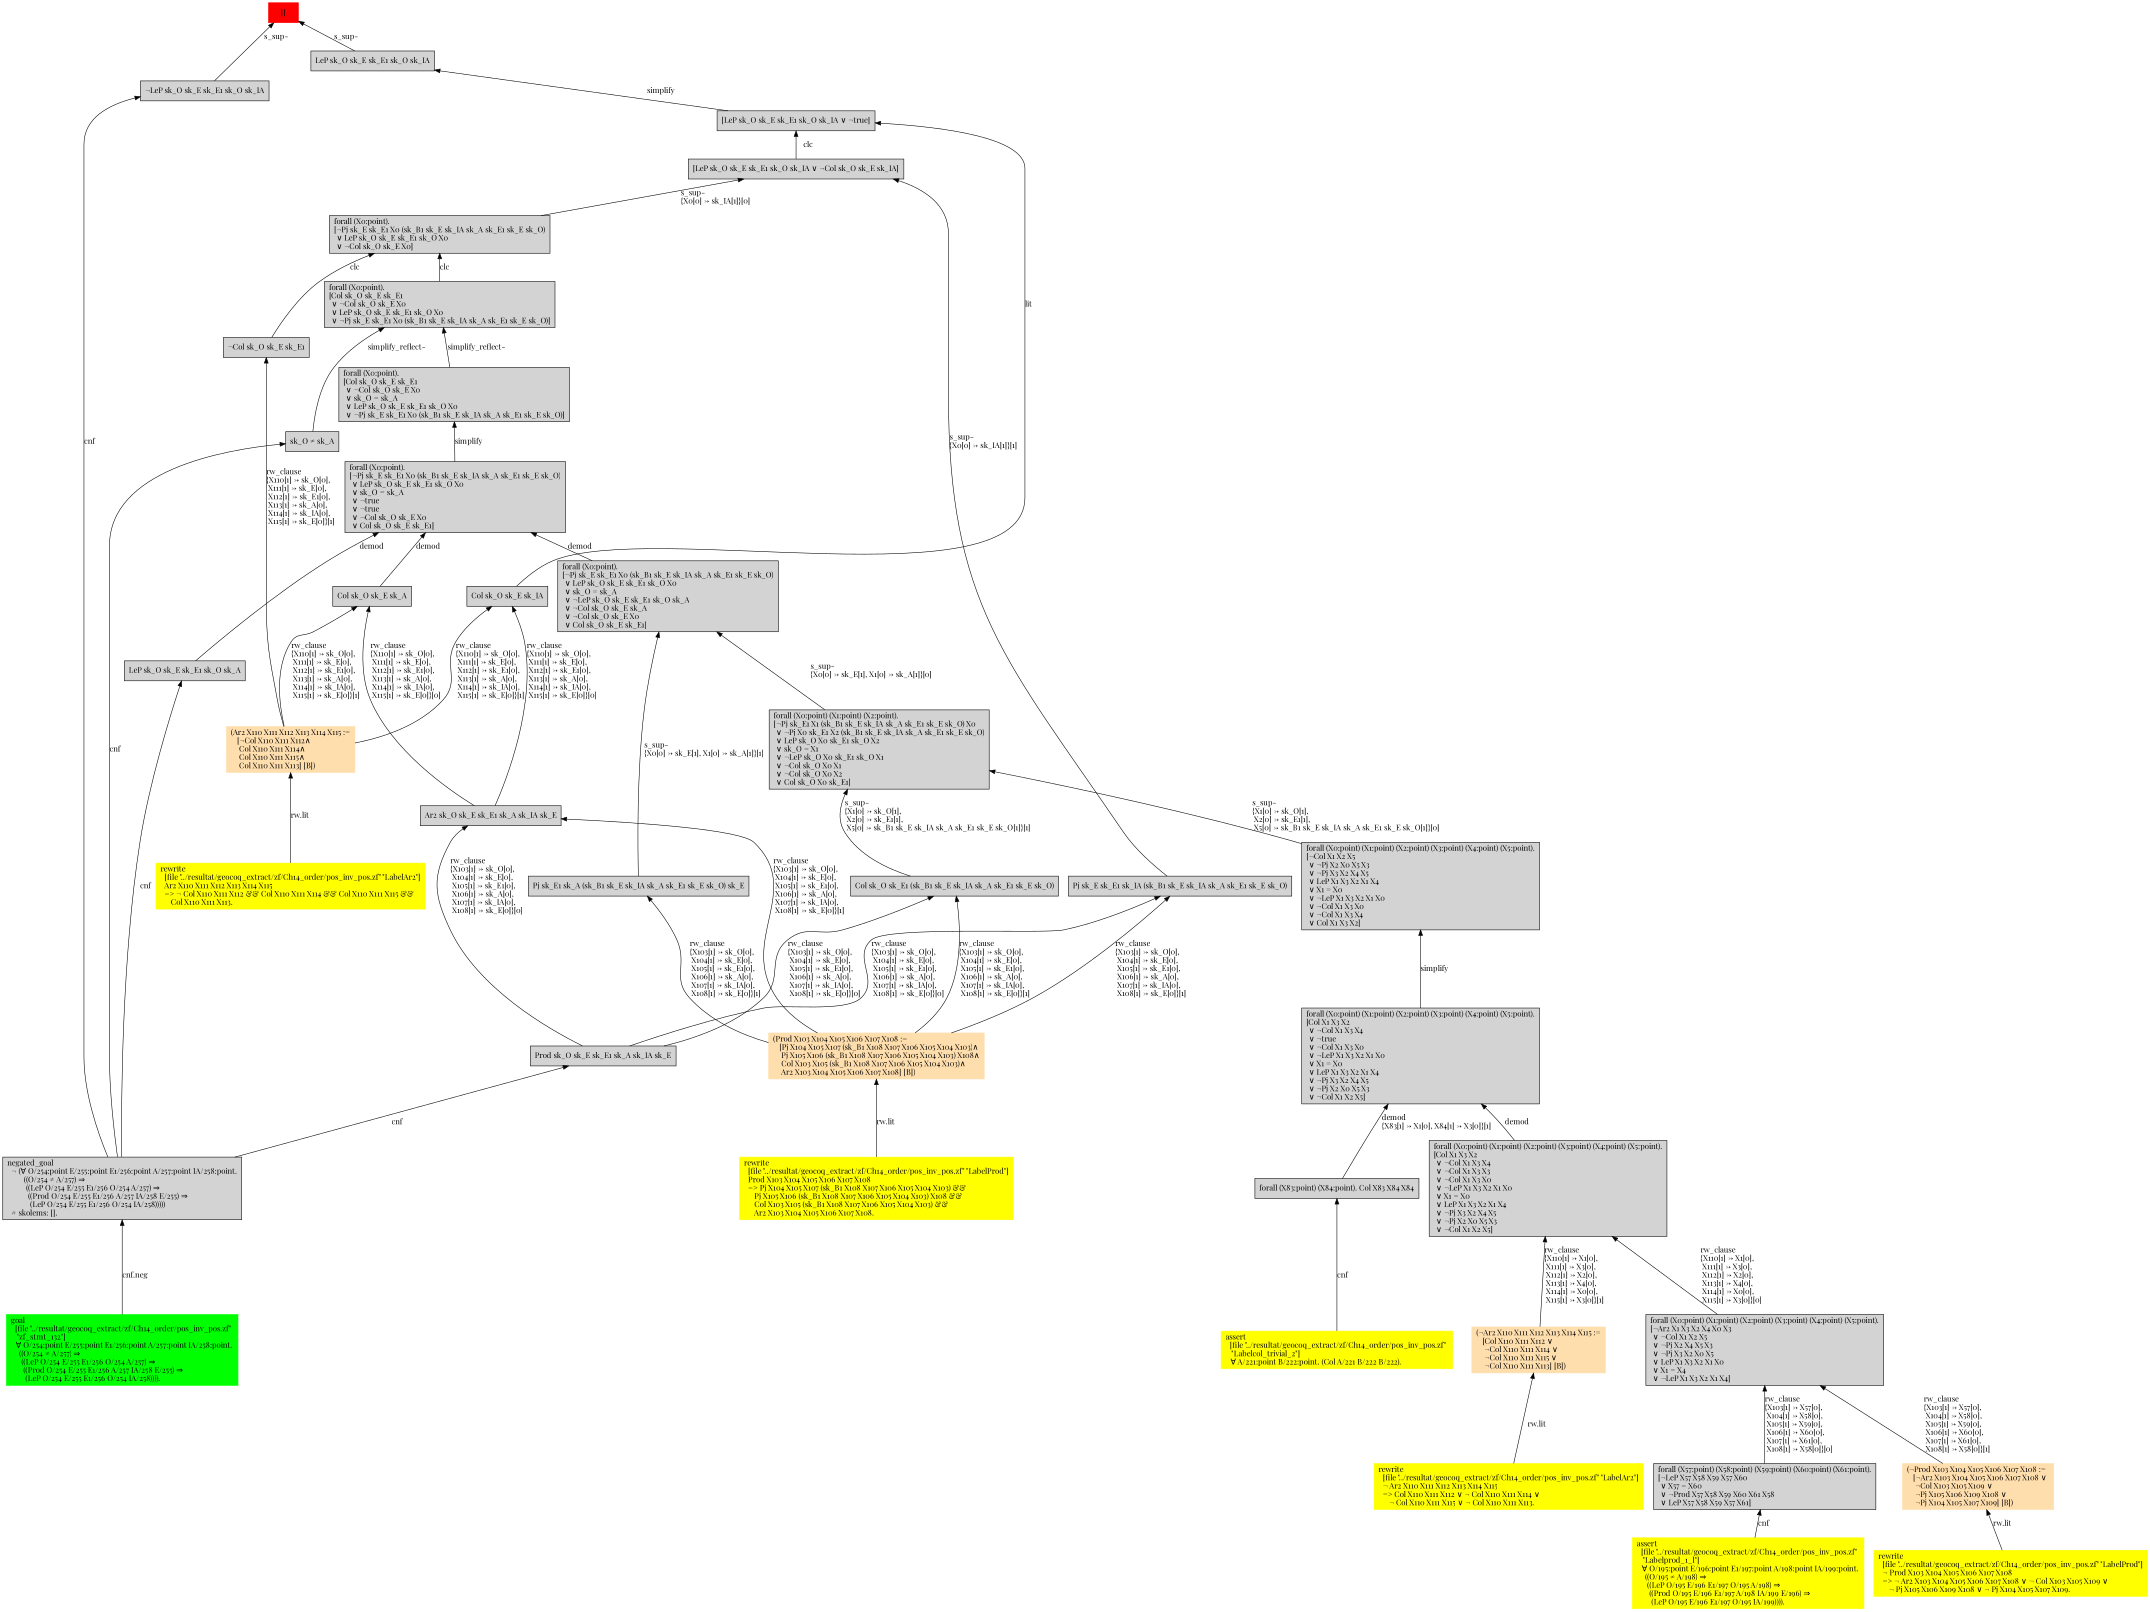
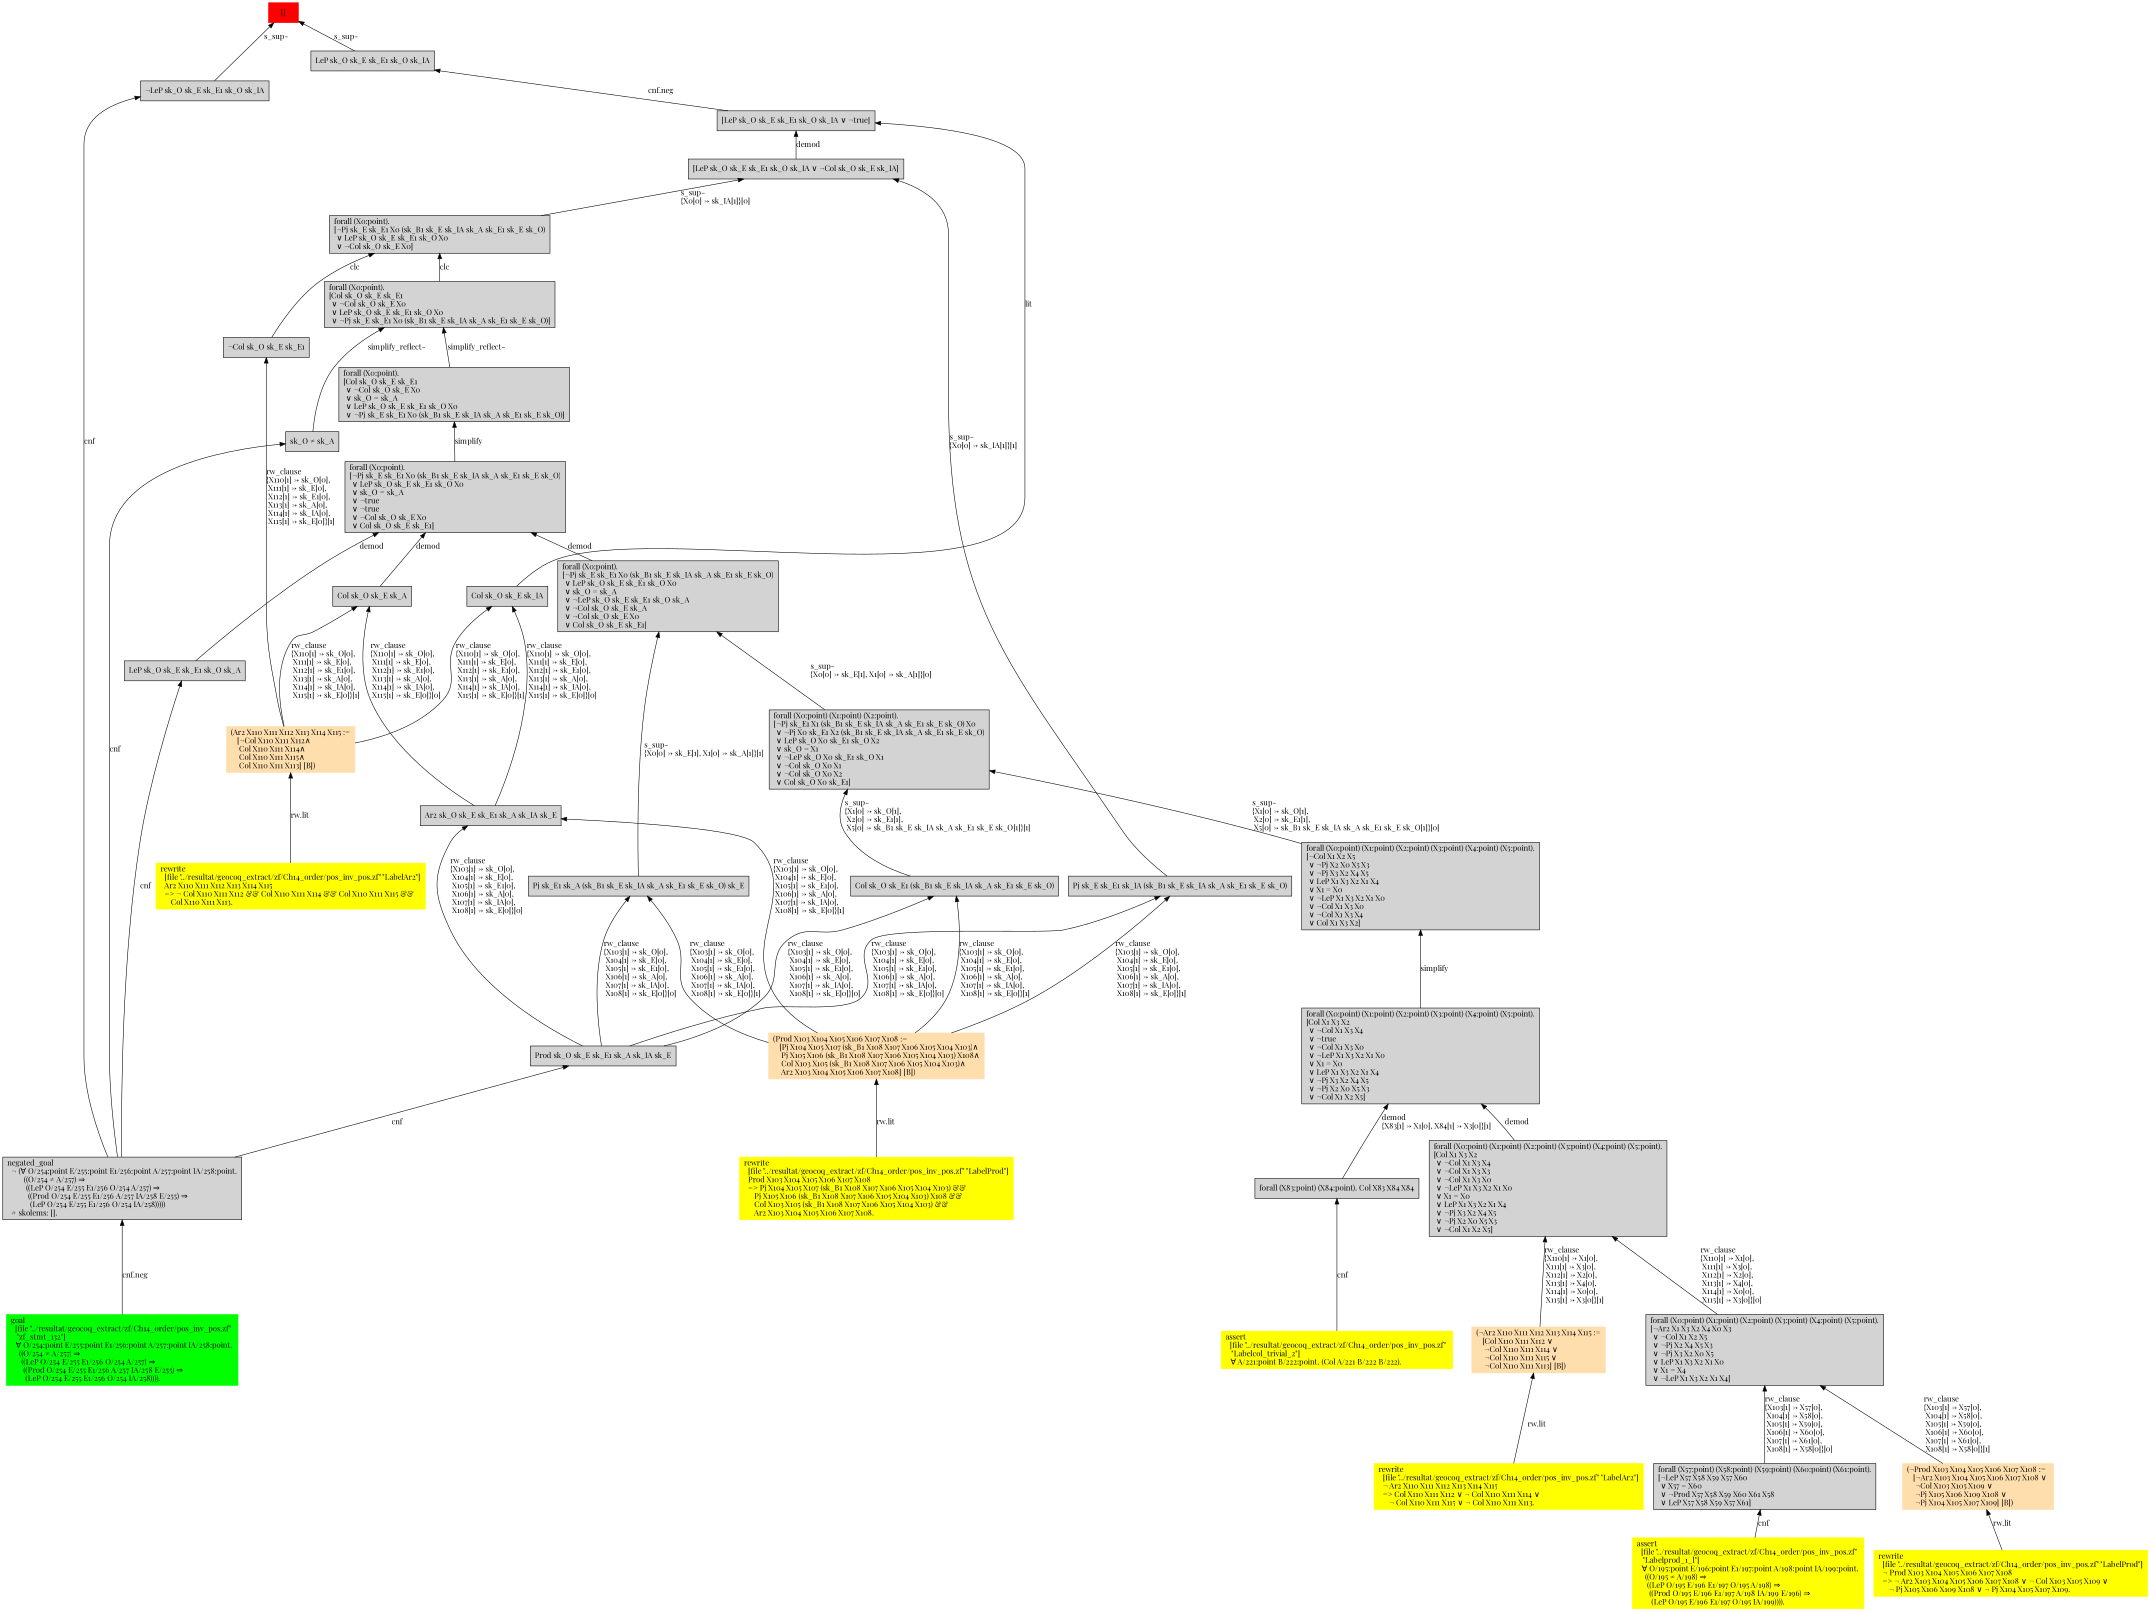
(661, 91) -> (661, 91)
(808, 145) -> (808, 145)
none -> (598, 970)
